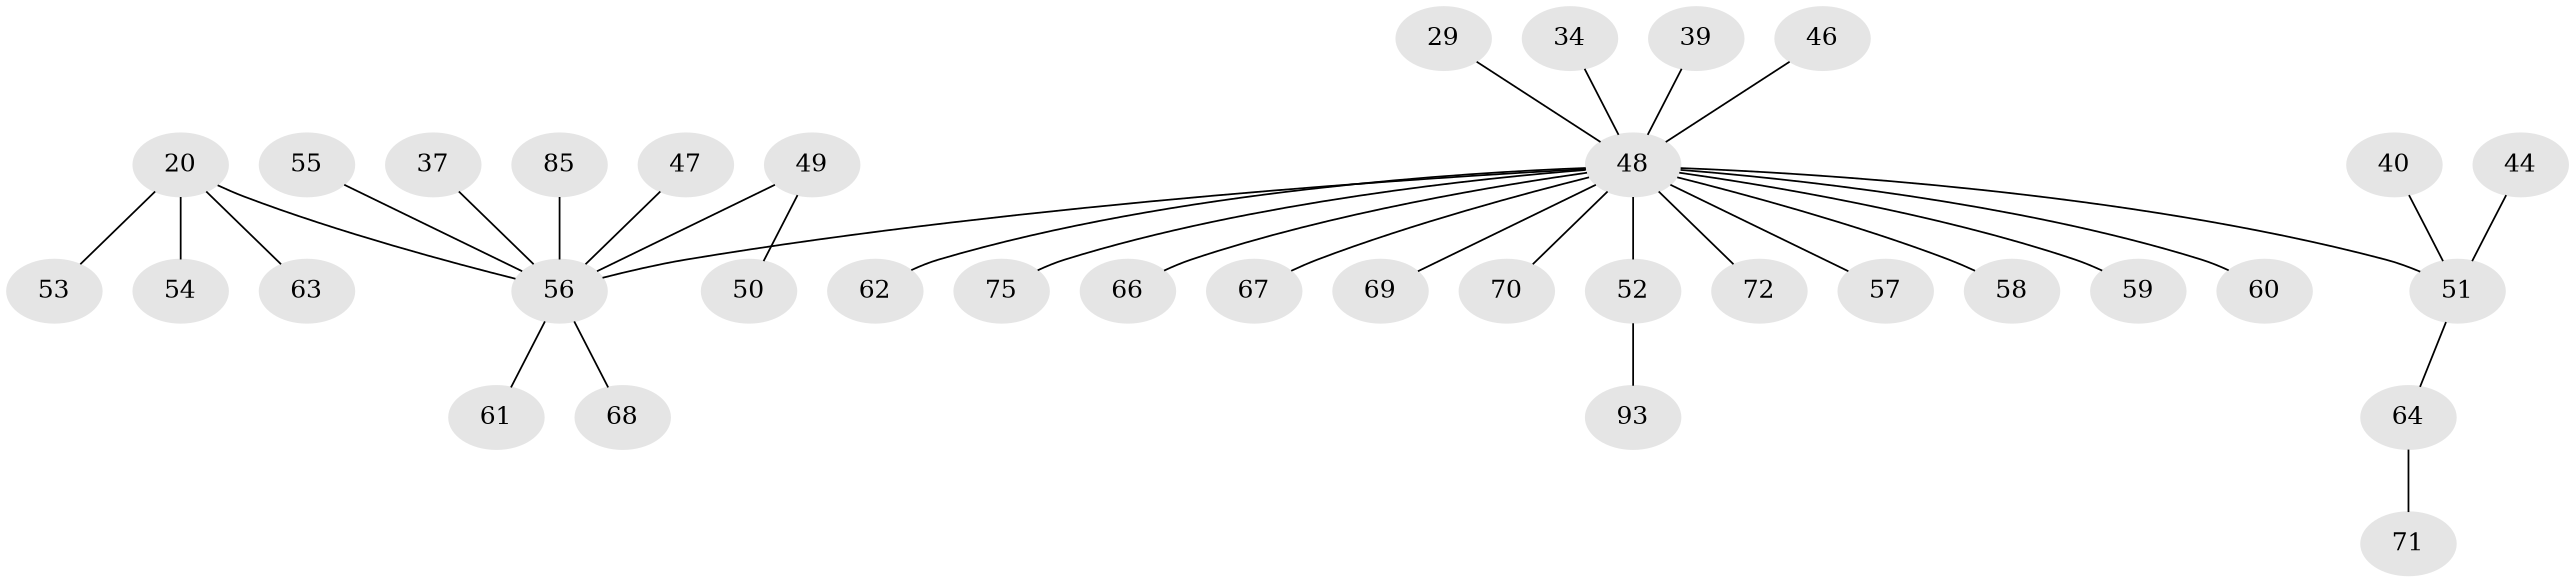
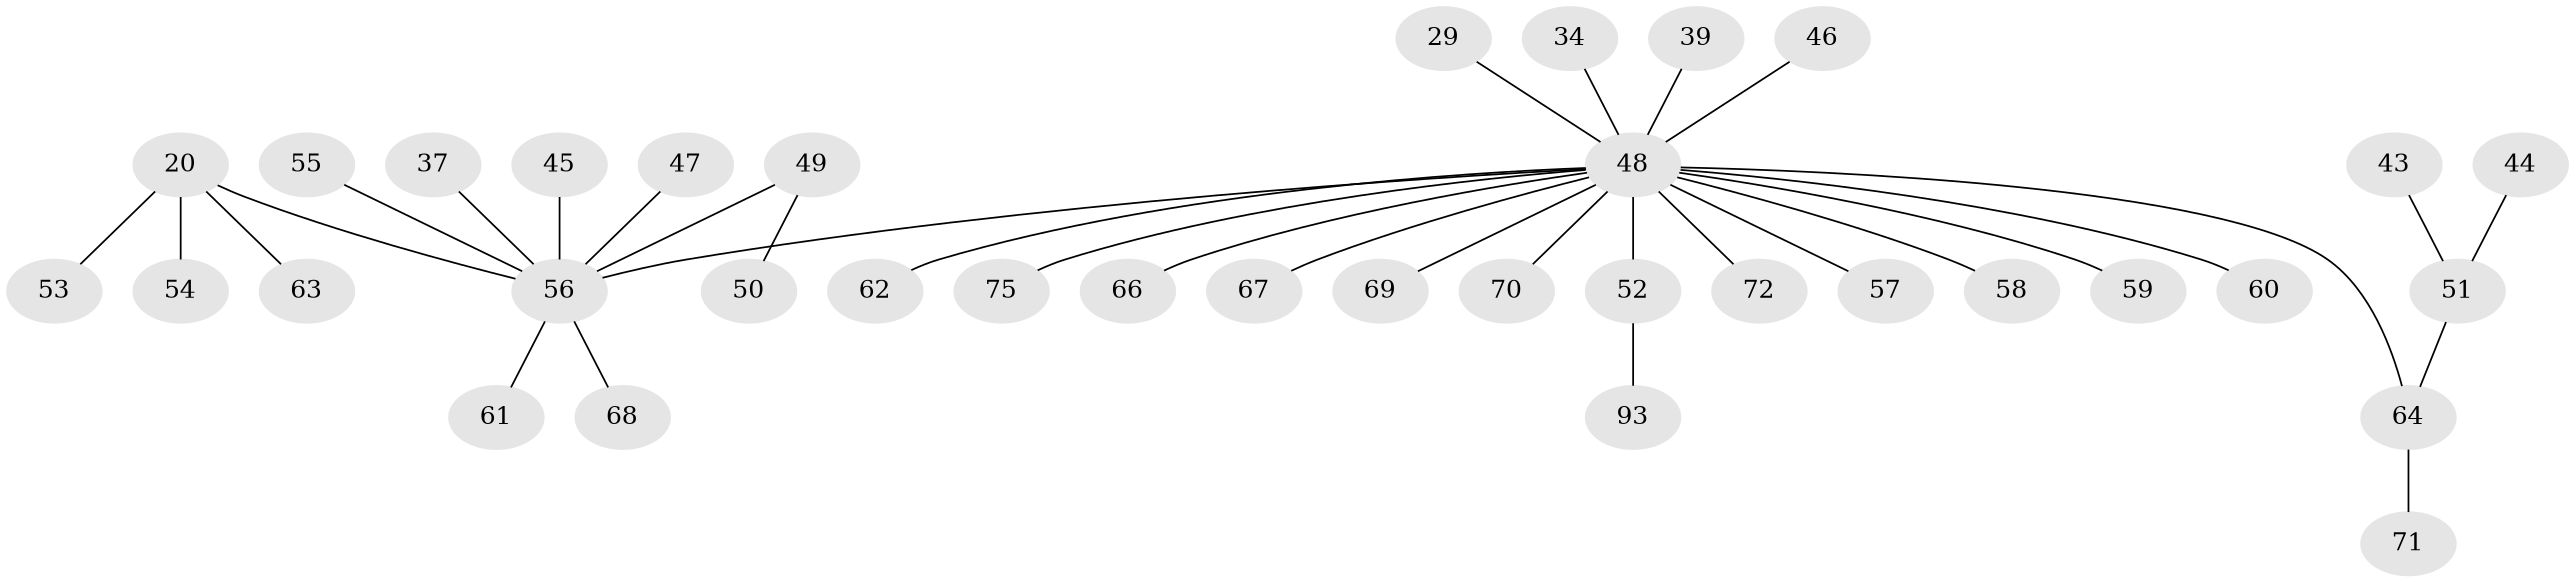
(560, 165) -> (560, 165)
(2394, 165) -> (2394, 165)
(2054, 199) -> (2083, 195)
